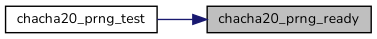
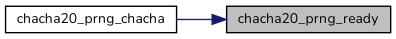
(81, 19) -> (91, 19)
